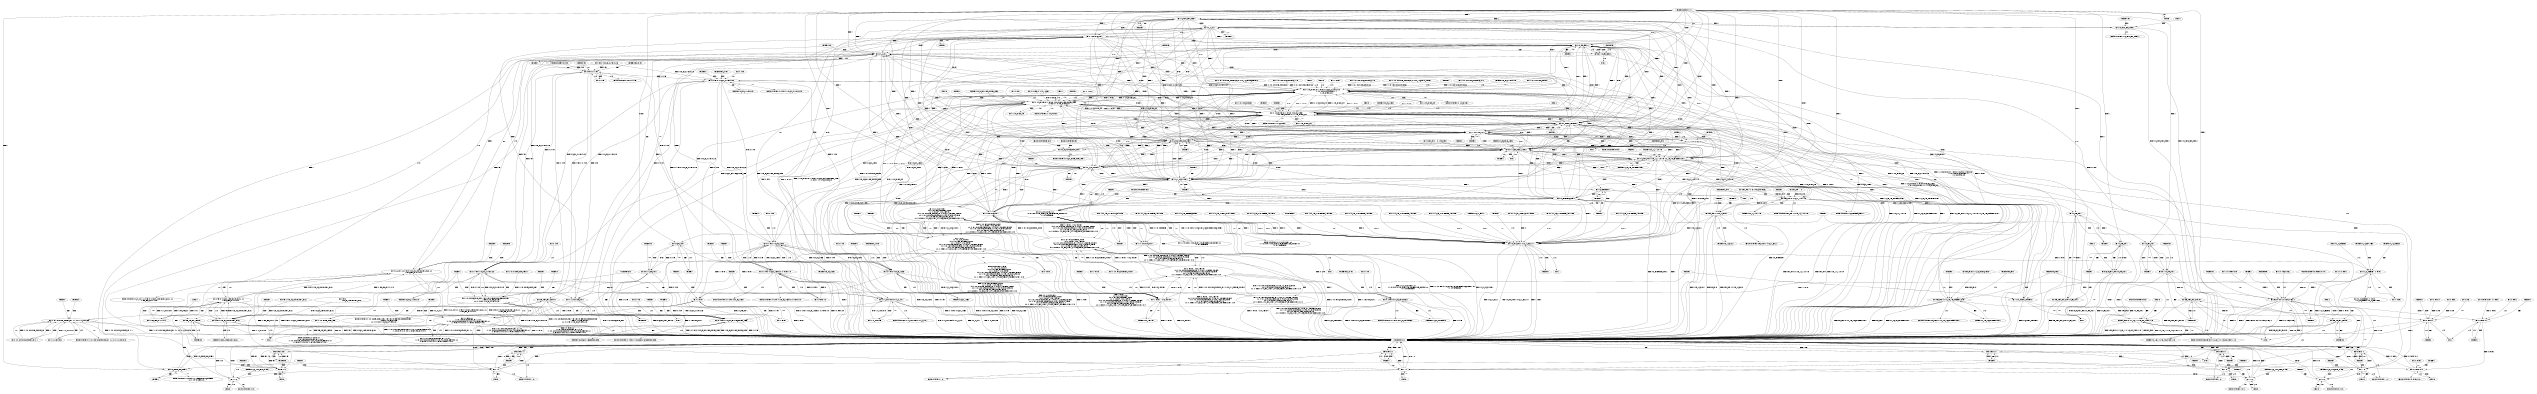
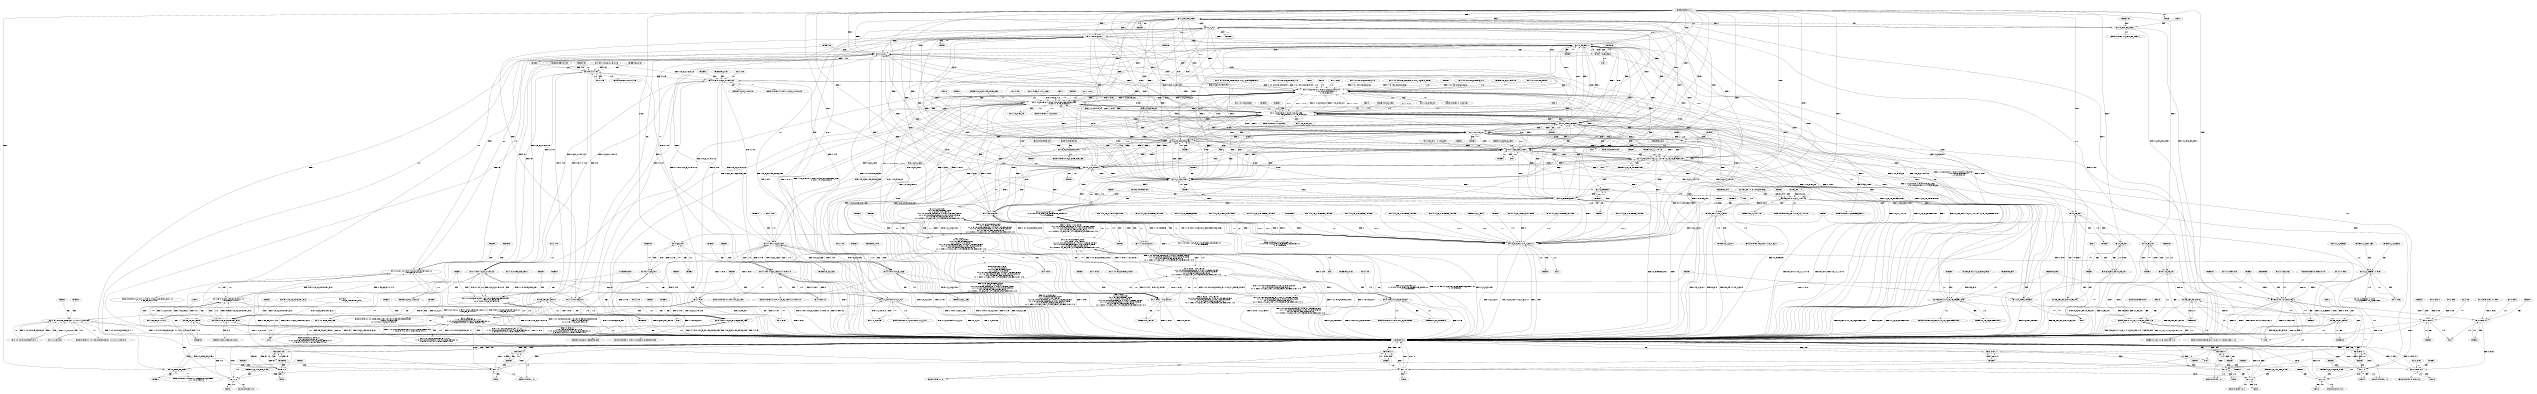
none -> (1725, 23)
(626, 272) -> (626, 272)
(1992, 352) -> (1992, 352)
